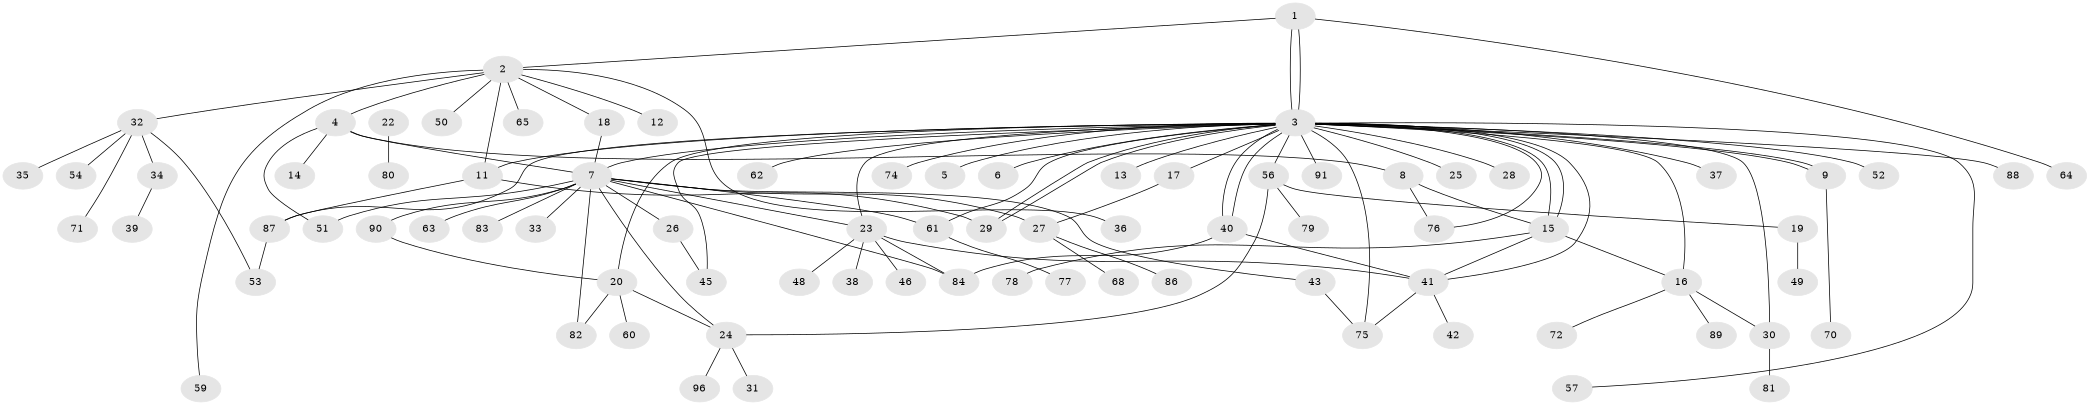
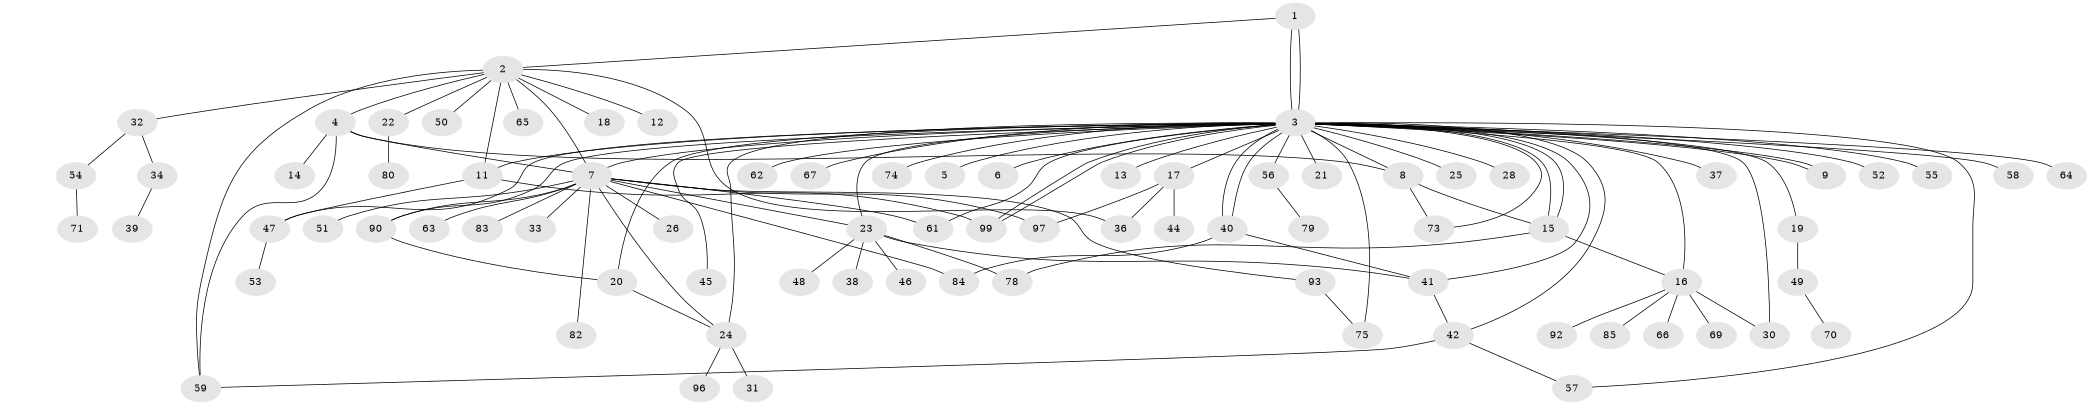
(1687, 75) -> (1684, 137)
none -> (446, 96)
(599, 145) -> (556, 117)
none -> (1349, 149)
none -> (1571, 151)
none -> (623, 152)
(265, 171) -> (235, 227)
(23, 176) -> none
none -> (811, 176)
(1322, 176) -> (1322, 176)
none -> (1932, 176)
(2013, 176) -> (2013, 176)
(110, 177) -> (77, 203)
(208, 195) -> none
none -> (1148, 202)
(1530, 212) -> (1573, 135)
(270, 229) -> (270, 229)
(986, 229) -> (986, 229)
(1040, 229) -> (1040, 229)
none -> (1174, 229)
(1434, 229) -> (1434, 229)
(690, 256) -> none
(913, 256) -> (941, 253)
(1488, 256) -> none
(1828, 256) -> (1814, 309)
(1065, 282) -> none
(1119, 282) -> none
(1172, 282) -> none
(1315, 282) -> (1315, 282)
(597, 309) -> none
(1395, 309) -> none
(1041, 324) -> (920, 131)
(630, 335) -> none
(1557, 335) -> (1557, 335)
none -> (1610, 335)
none -> (1663, 335)
(1716, 335) -> (1716, 335)
none -> (1513, 362)
none -> (828, 369)
(1770, 389) -> none
